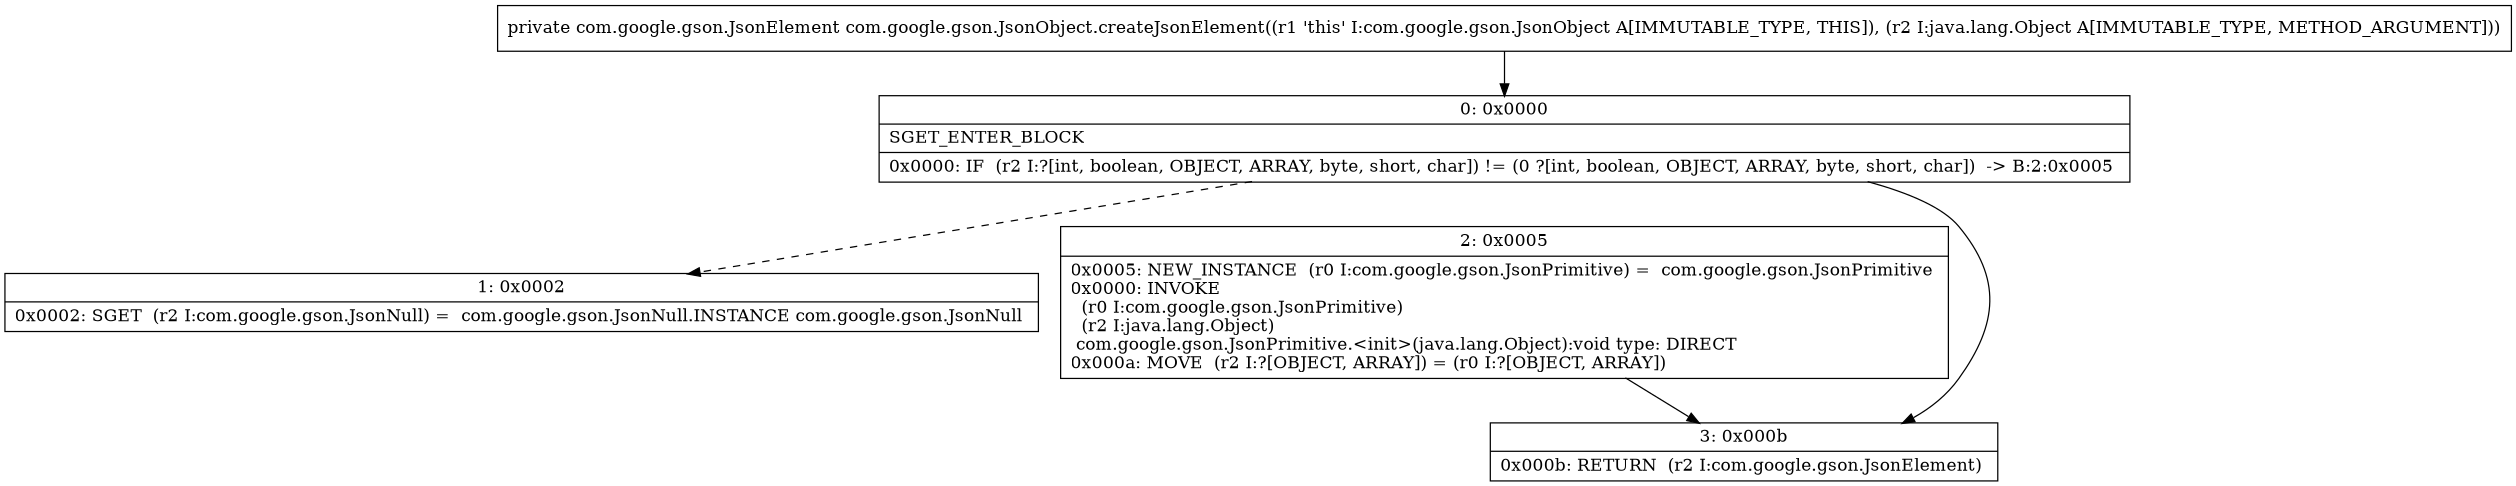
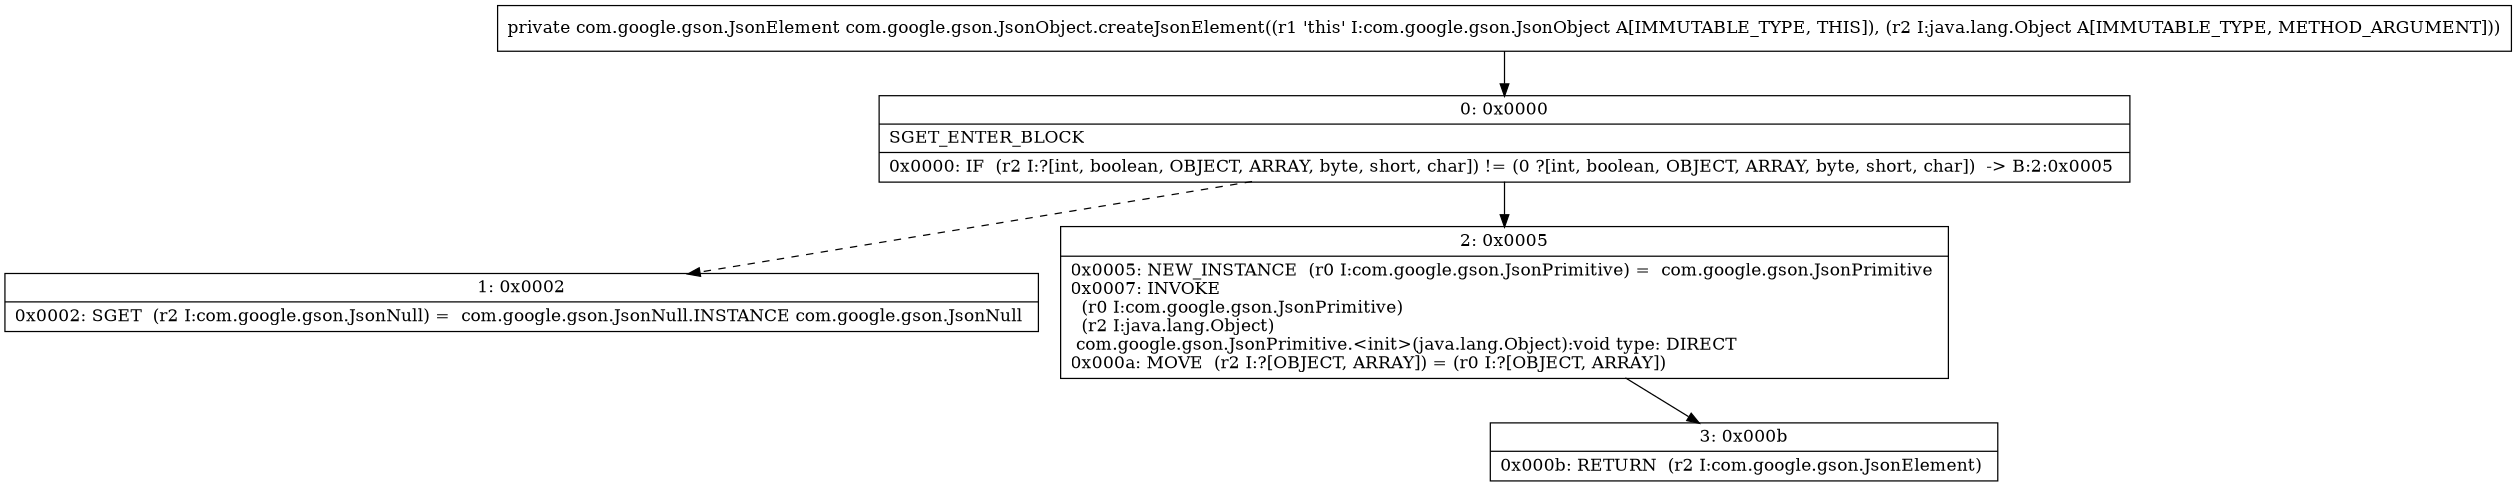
(1988, 281) -> (1505, 198)
(1151, 289) -> (1151, 289)
